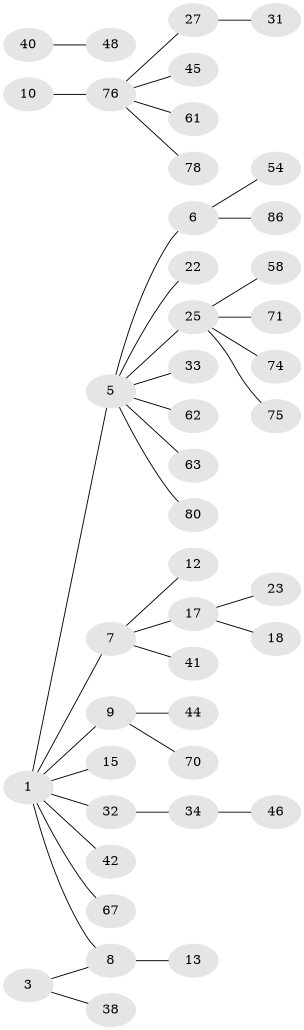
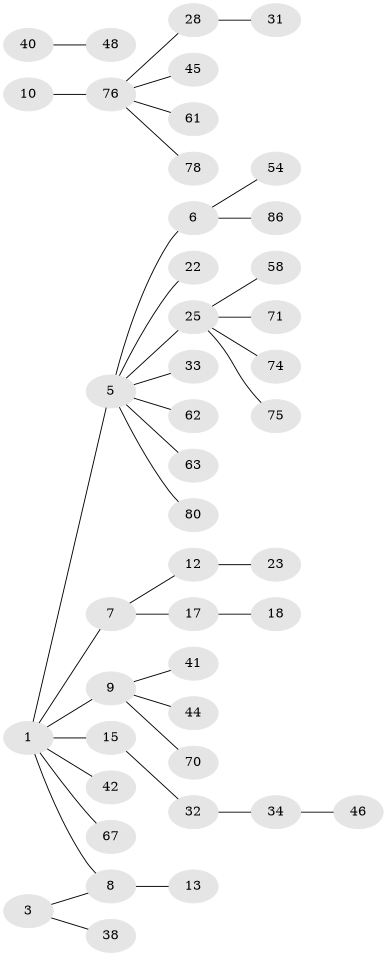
(193, 20) -> (193, 20)
(235, 602) -> (235, 565)
(152, 651) -> (152, 676)
(70, 800) -> (152, 775)
